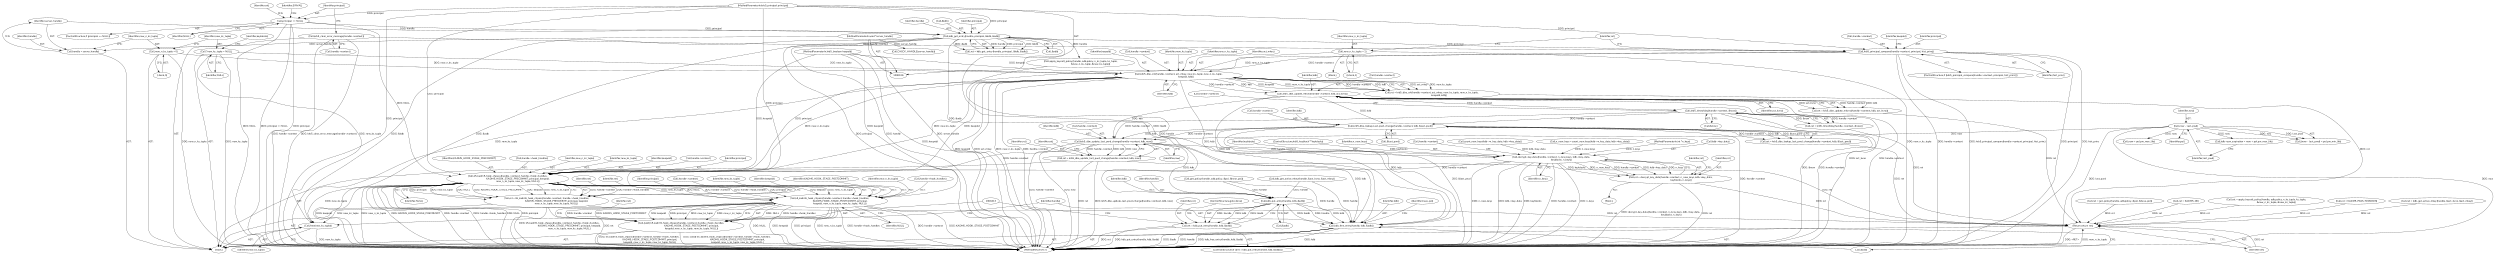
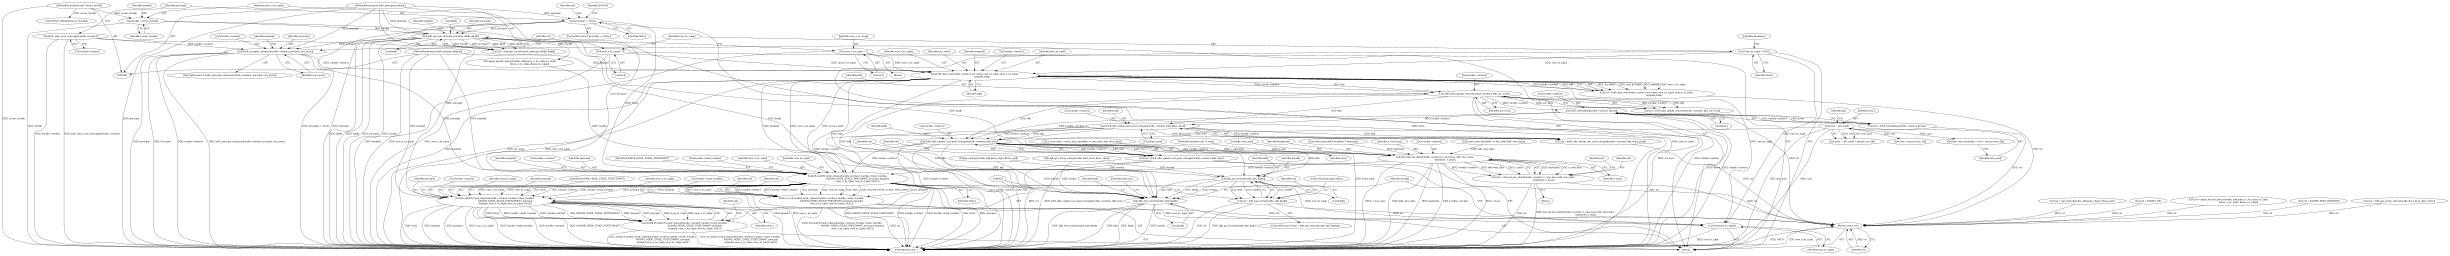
(502, 31) -> (294, 25)
(2053, 75) -> (313, 75)
(2182, 133) -> (1838, 118)
none -> (1442, 218)
none -> (28, 228)
